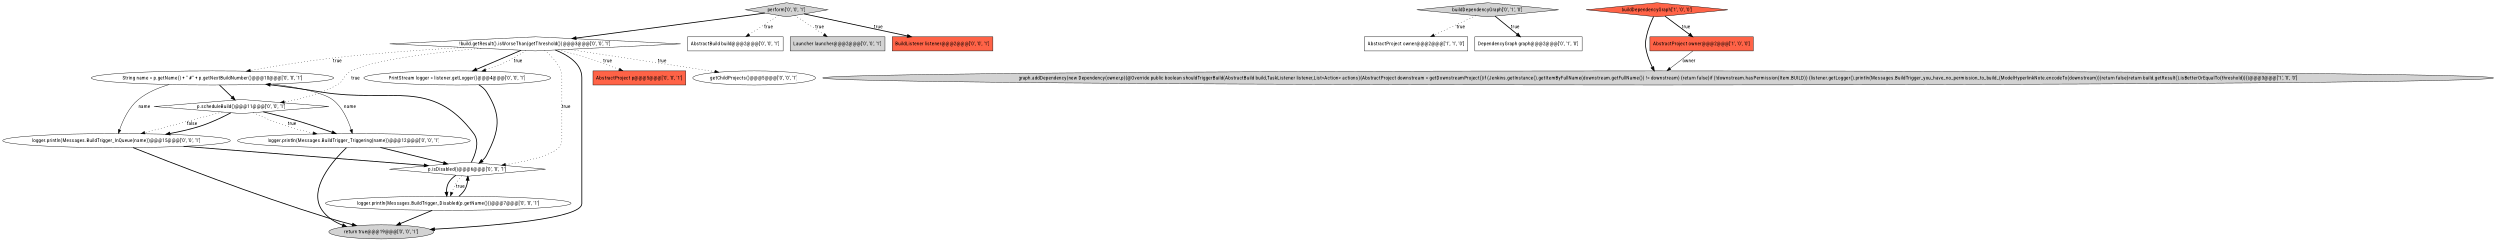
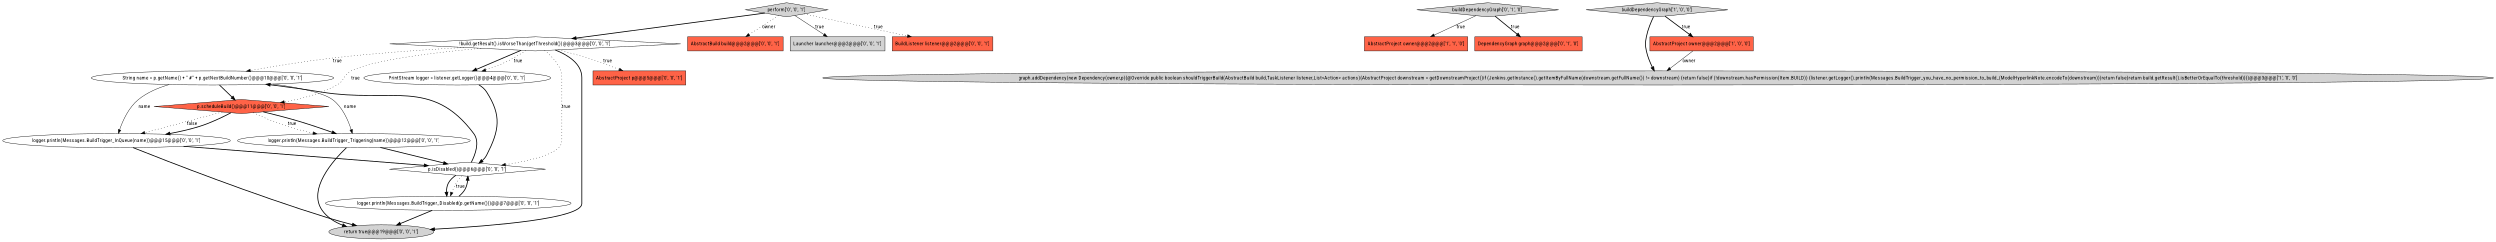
(1657, 10) -> (1657, 10)
(809, 25) -> (809, 25)
(856, 25) -> (856, 25)
(1455, 25) -> (1455, 25)
(769, 27) -> (769, 27)
(735, 44) -> (735, 44)
(1416, 44) -> (1416, 44)
(1528, 44) -> (1528, 44)
(754, 78) -> none
(241, 107) -> (241, 107)
